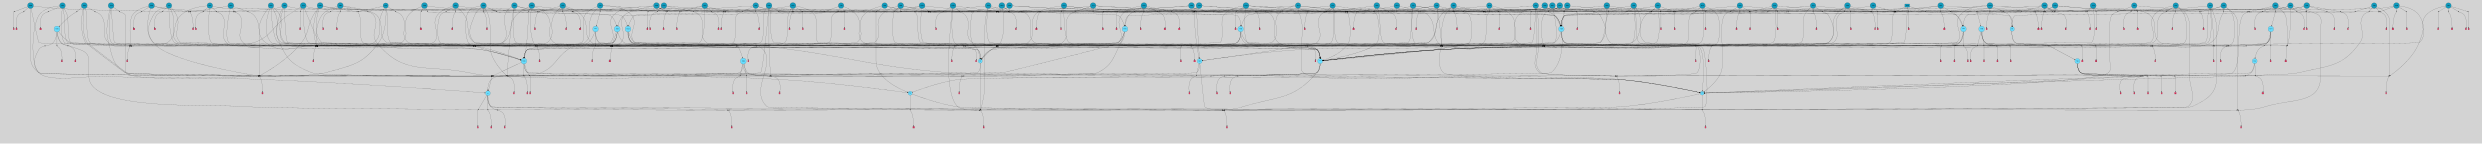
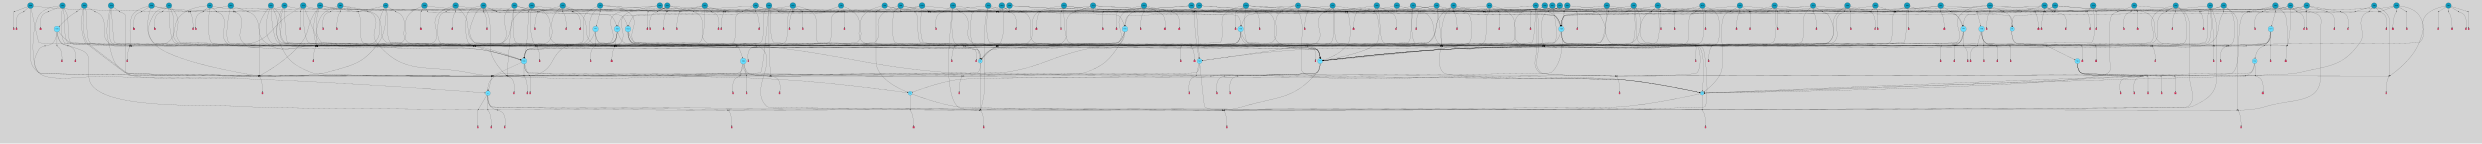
(1907, 6) -> (1907, 6)
